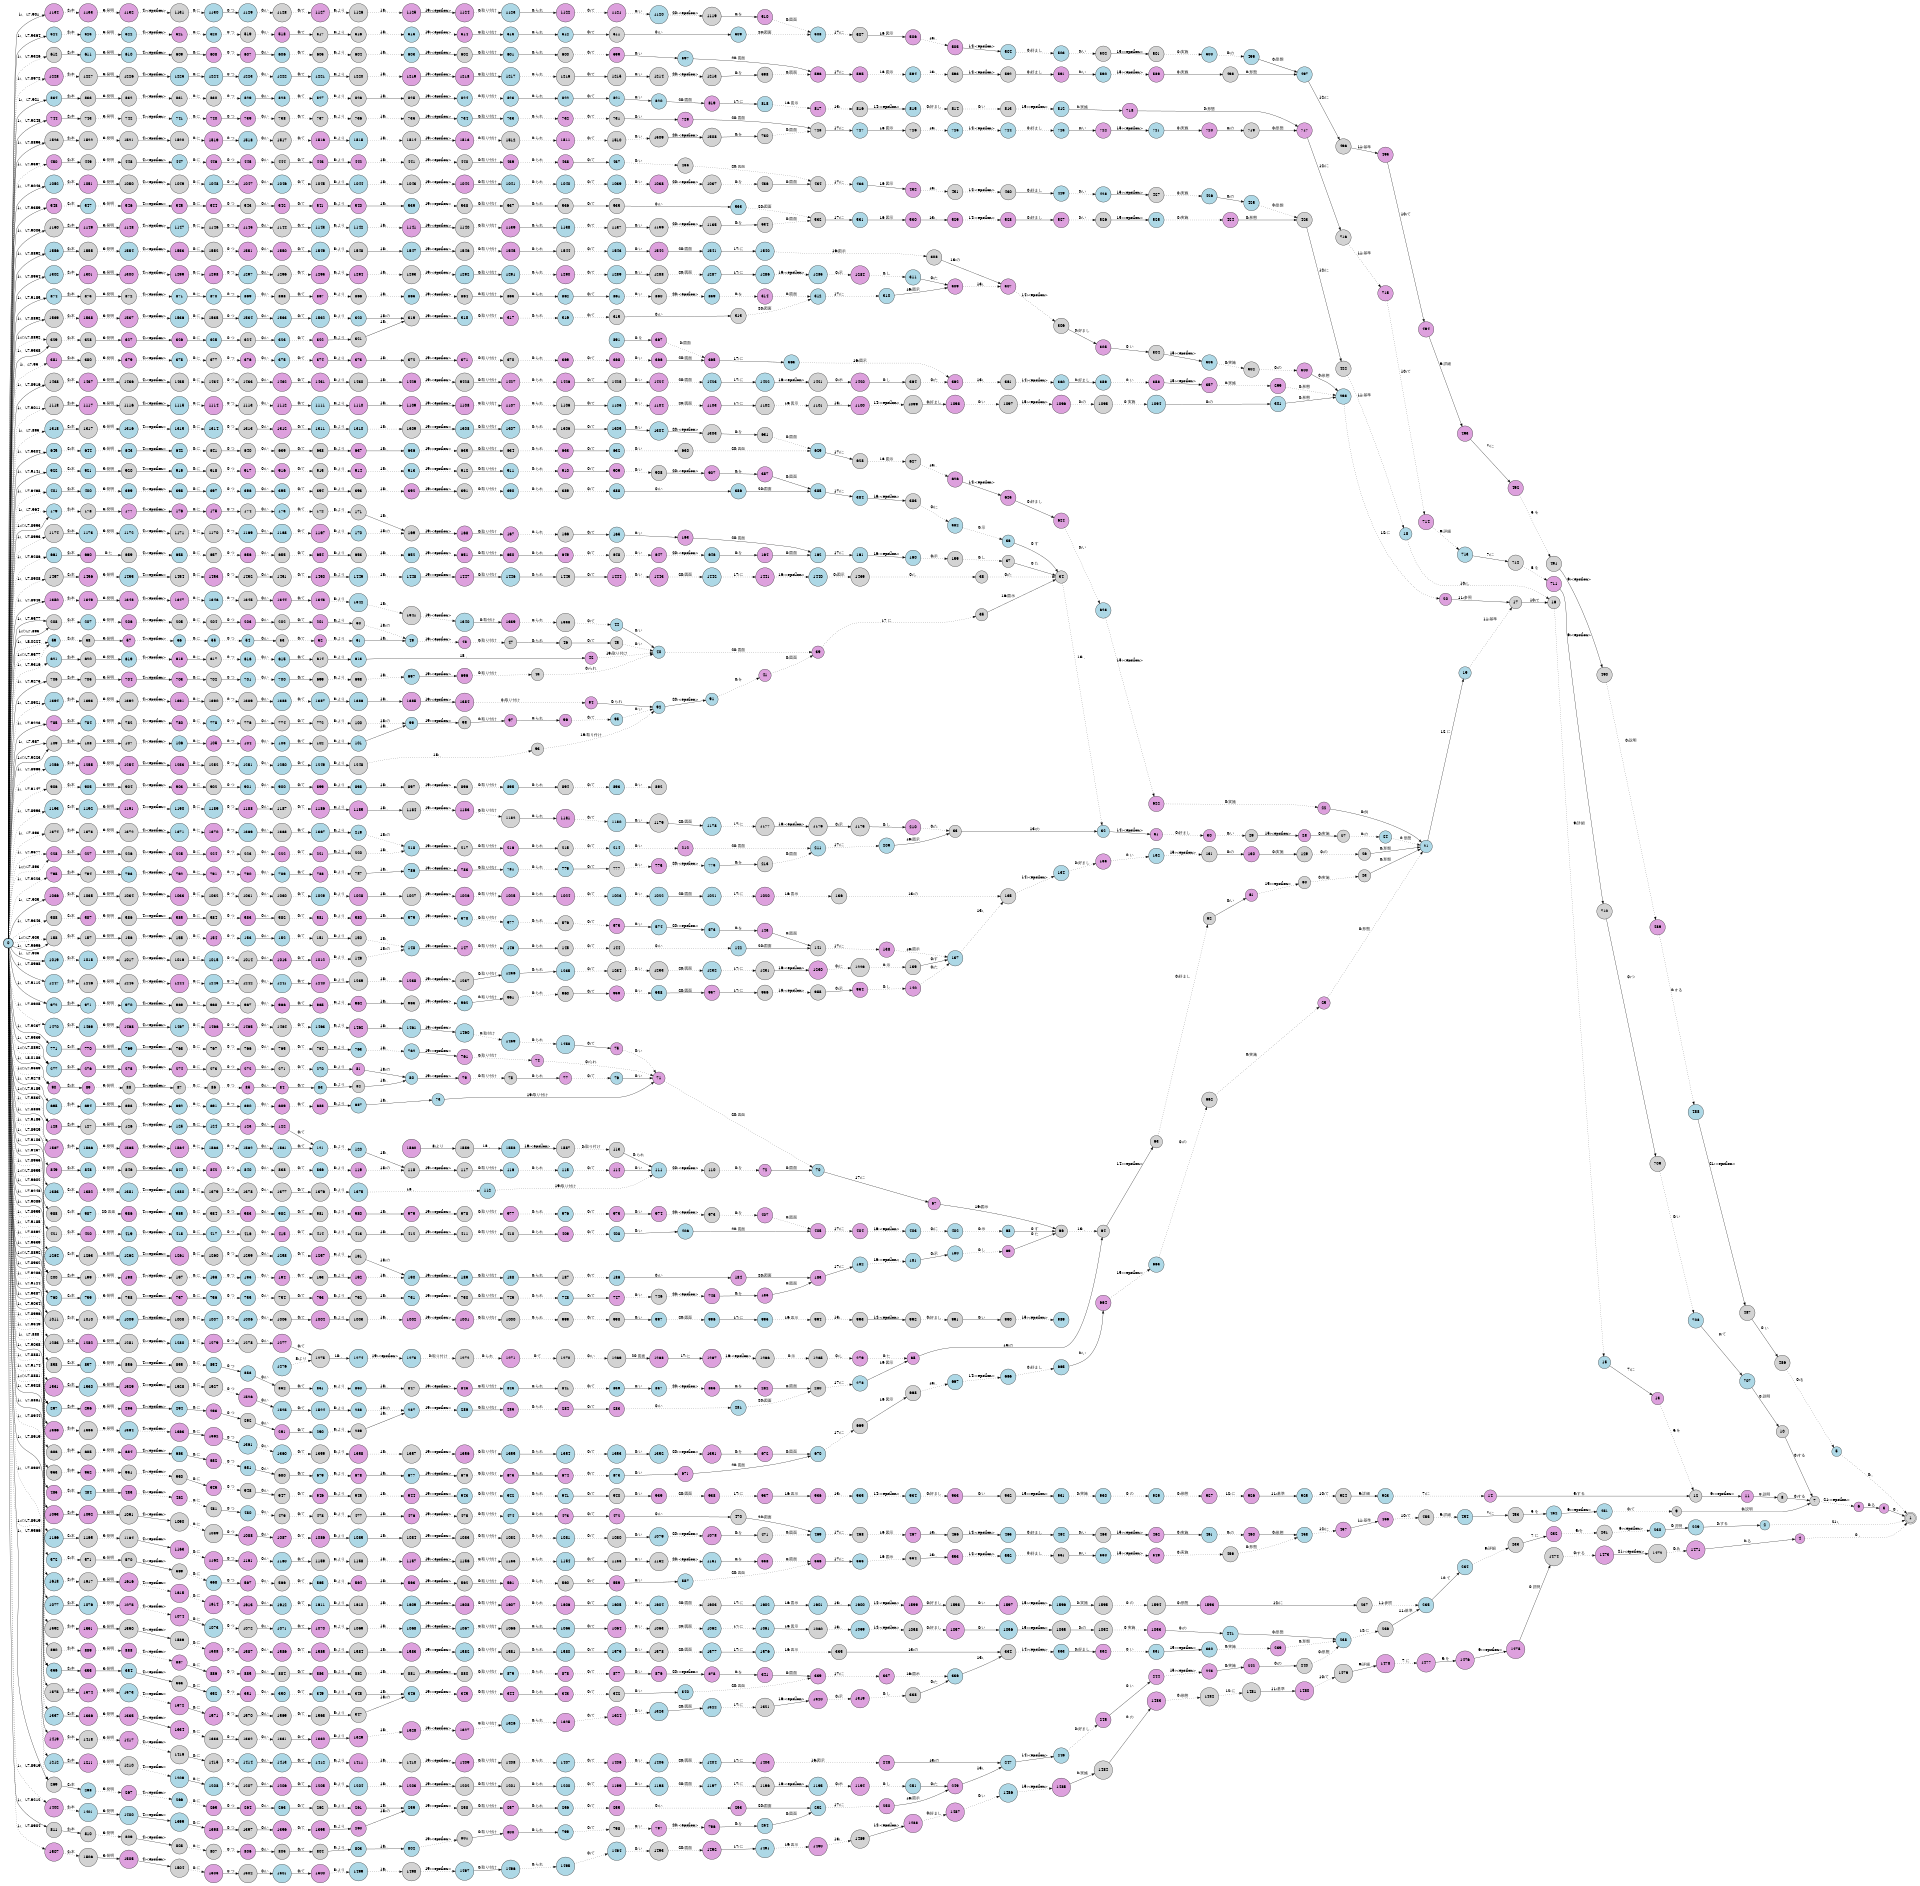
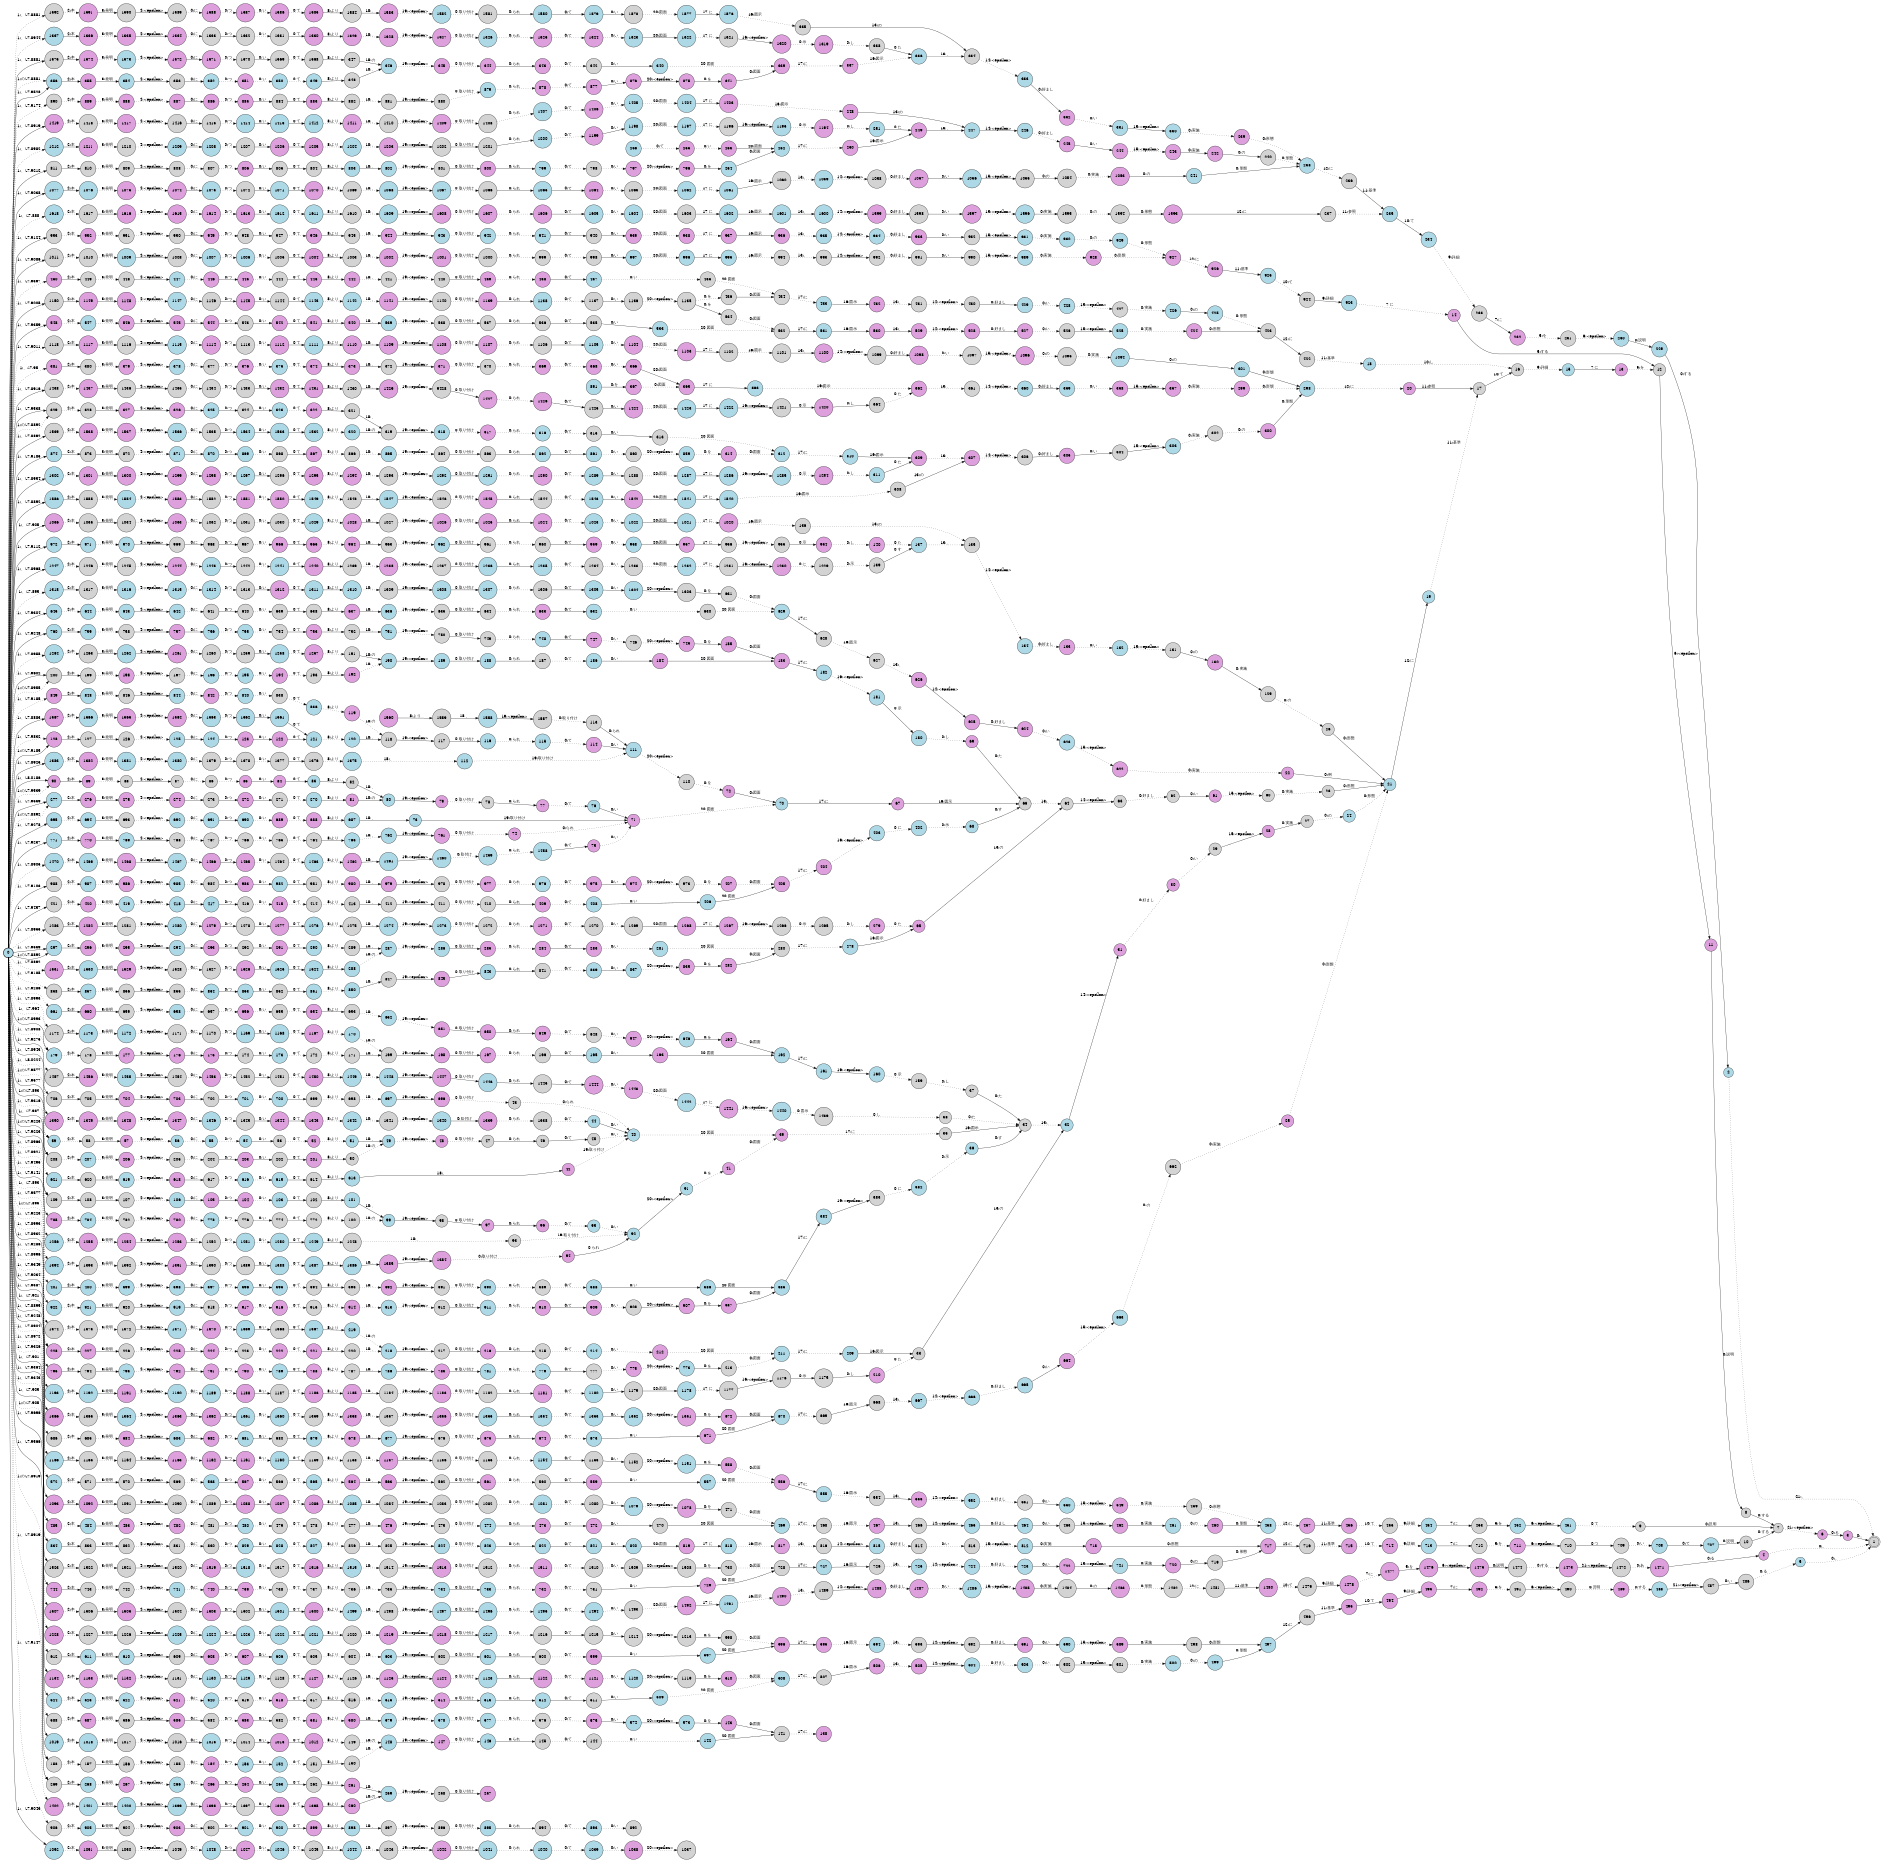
(738, 184) -> (707, 299)
(1128, 195) -> (1092, 308)
none -> (1094, 258)
(109, 553) -> (107, 1010)
(920, 953) -> none
(109, 1212) -> (107, 882)
(300, 1350) -> (295, 926)
(537, 1808) -> none
